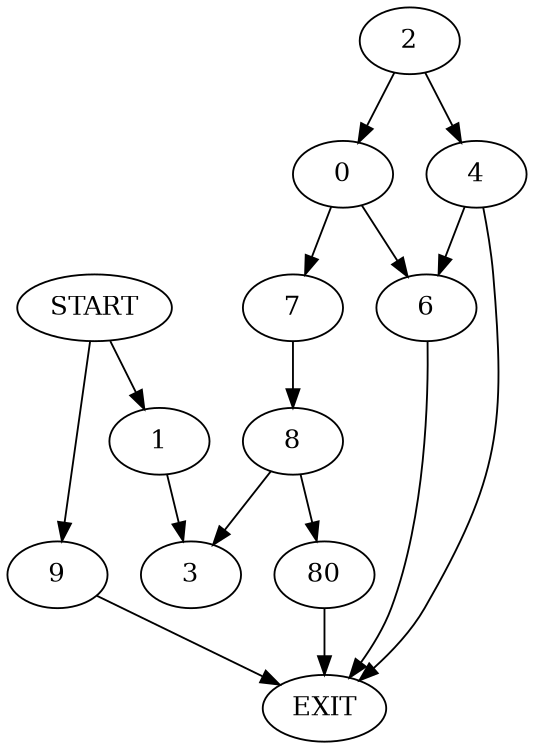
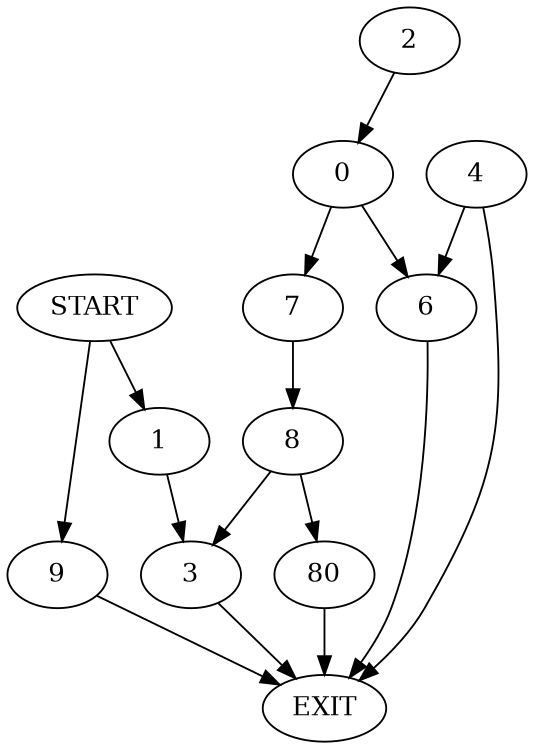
(439, 99) -> none
none -> (250, 634)
